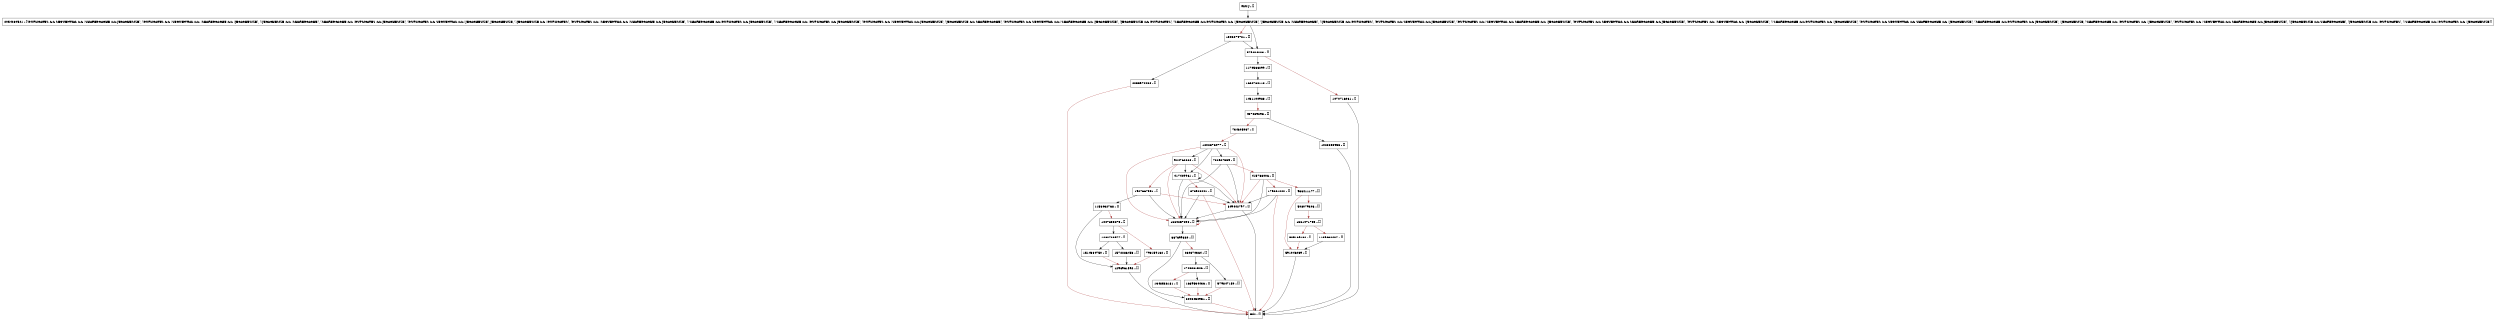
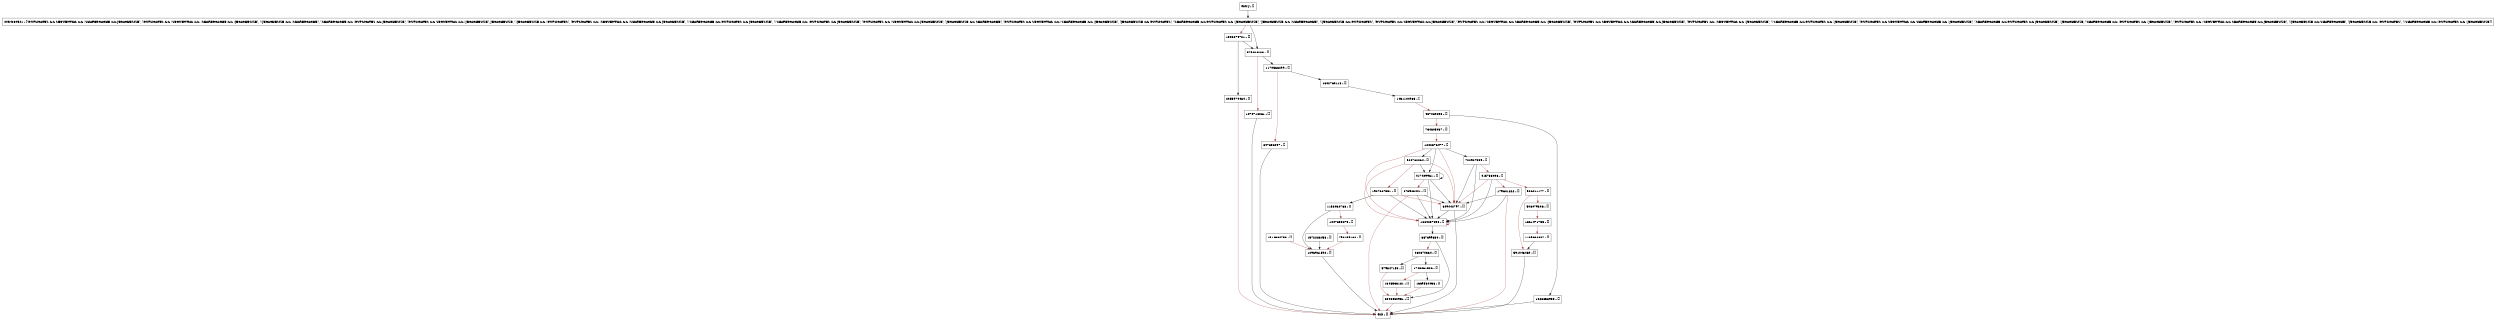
none -> (1274, 145)
(1114, 238) -> none
(1300, 238) -> none
